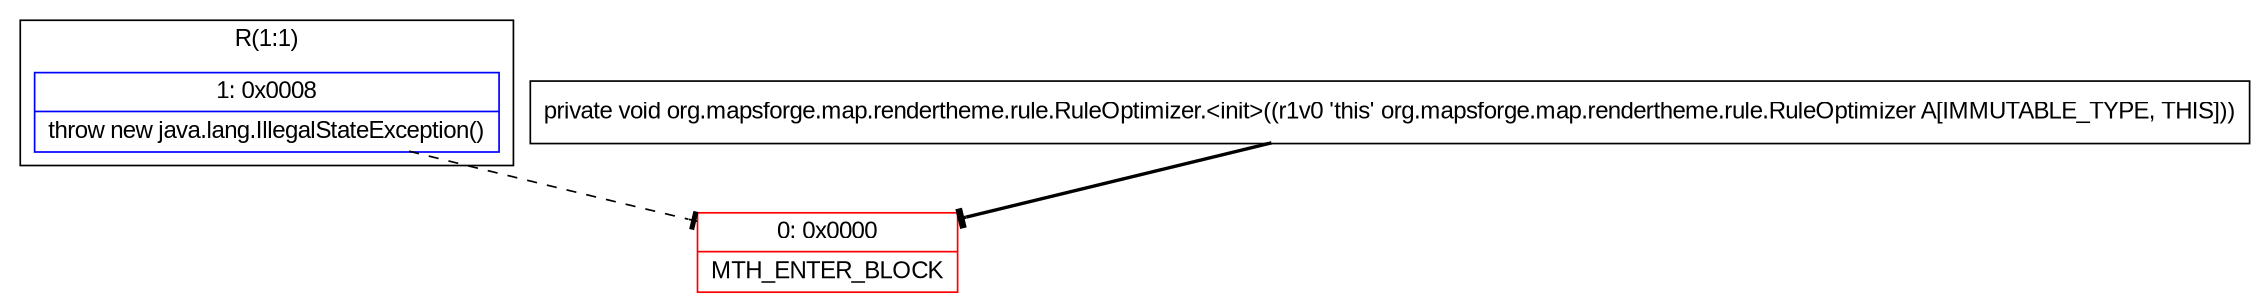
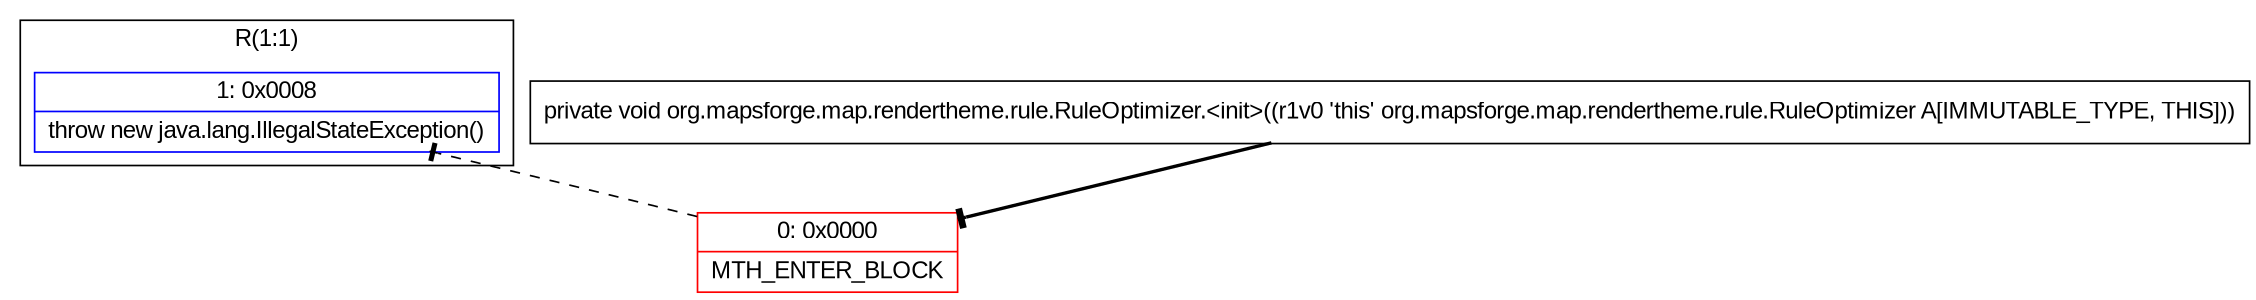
(549, 186) -> (568, 185)
